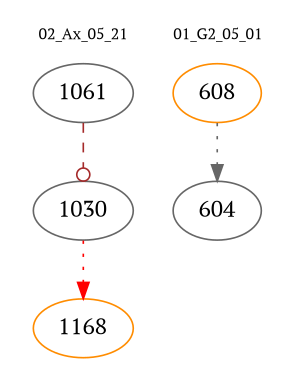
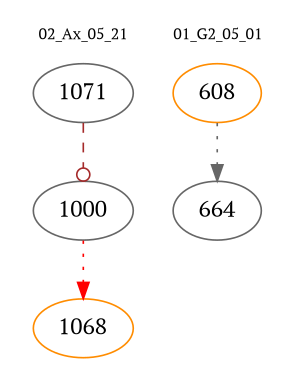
(83, 93) -> (83, 93)
(83, 211) -> (83, 211)
(217, 211) -> (217, 211)
(83, 328) -> (83, 328)
